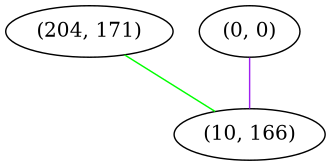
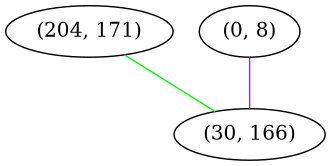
(250, 31) -> (250, 31)
(250, 134) -> (250, 134)
